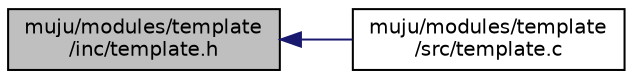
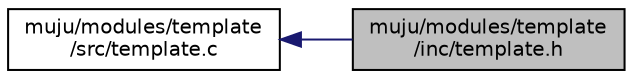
(327, 40) -> (327, 40)
